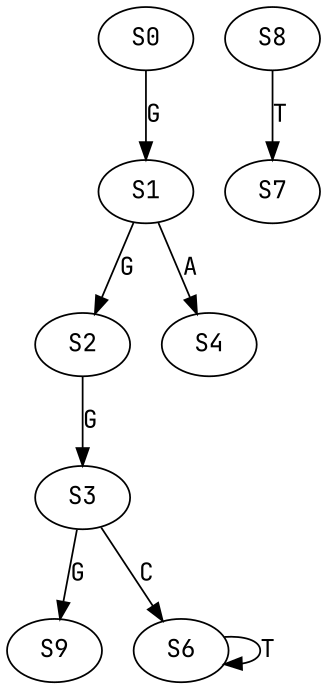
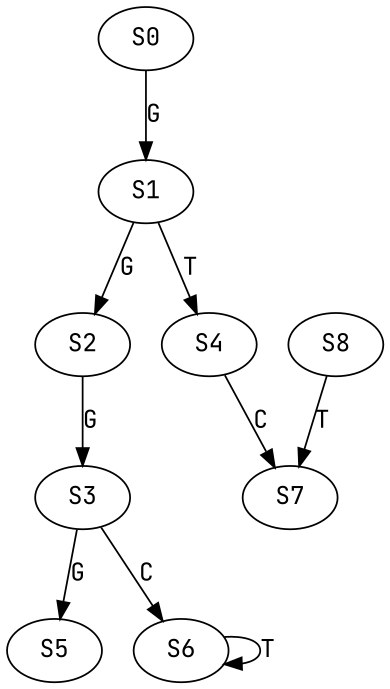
(191, 268) -> (191, 268)
none -> (245, 413)
(55, 651) -> (55, 651)
